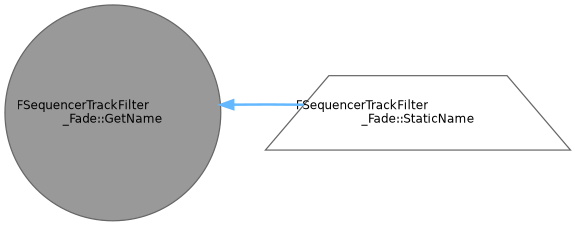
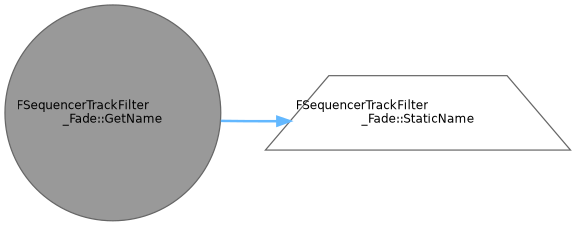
(269, 104) -> (249, 121)
